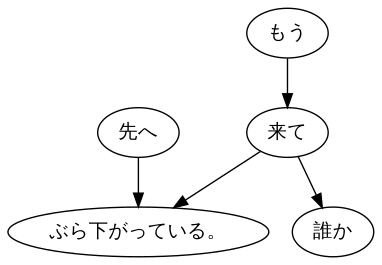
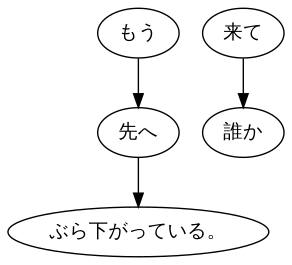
(287, 76) -> (138, 76)
(223, 176) -> none
